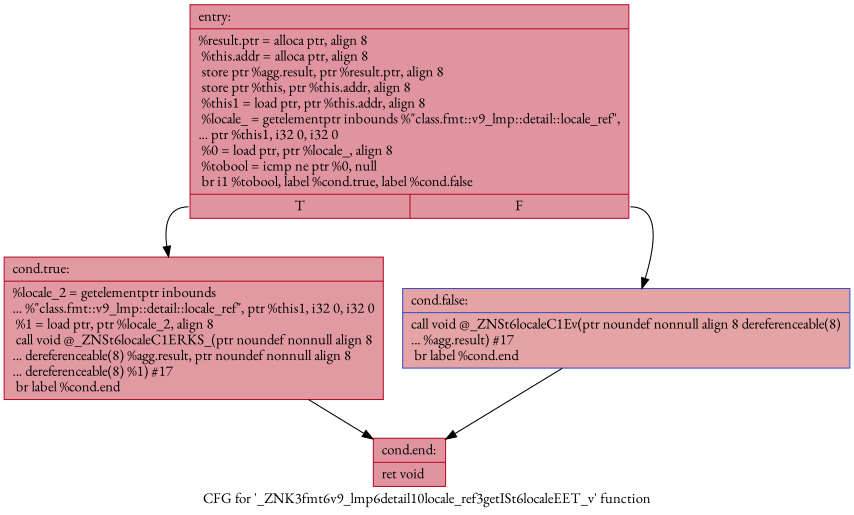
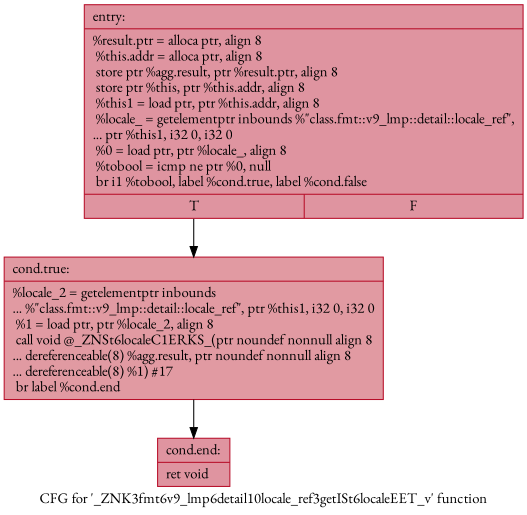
(626, 328) -> none
